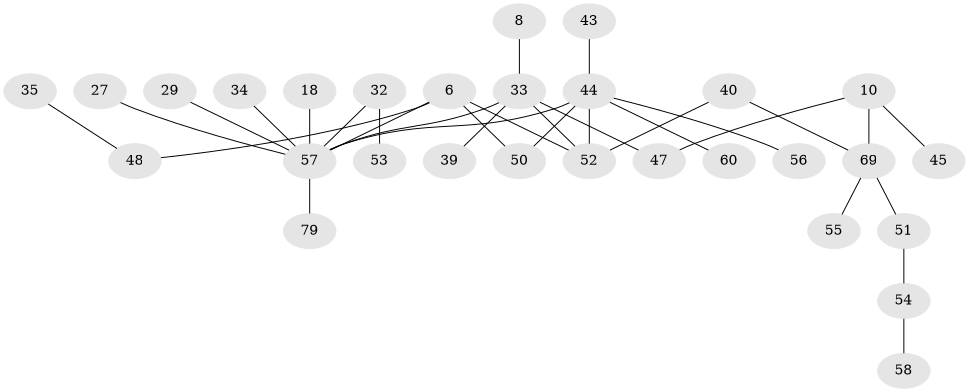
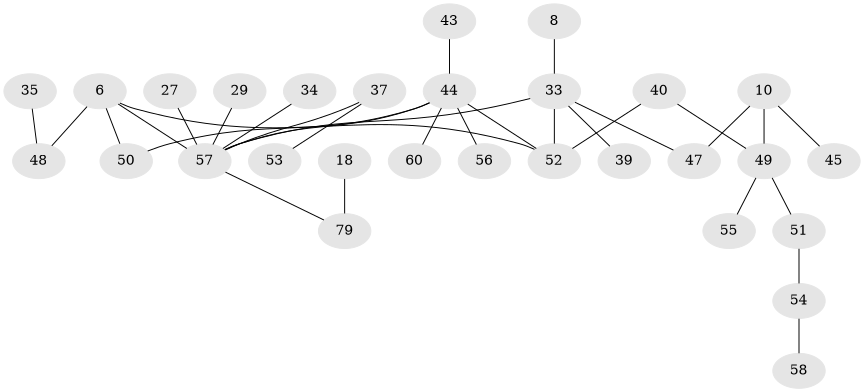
(380, 91) -> (380, 91)
(310, 126) -> (345, 196)
(869, 161) -> (764, 161)
